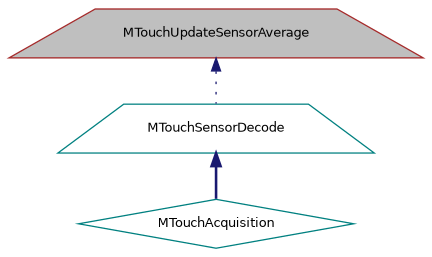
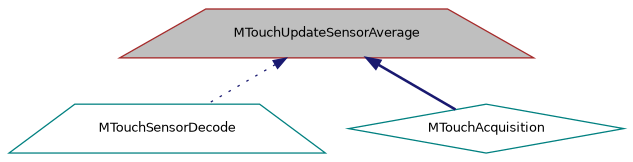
(216, 183) -> (417, 87)
